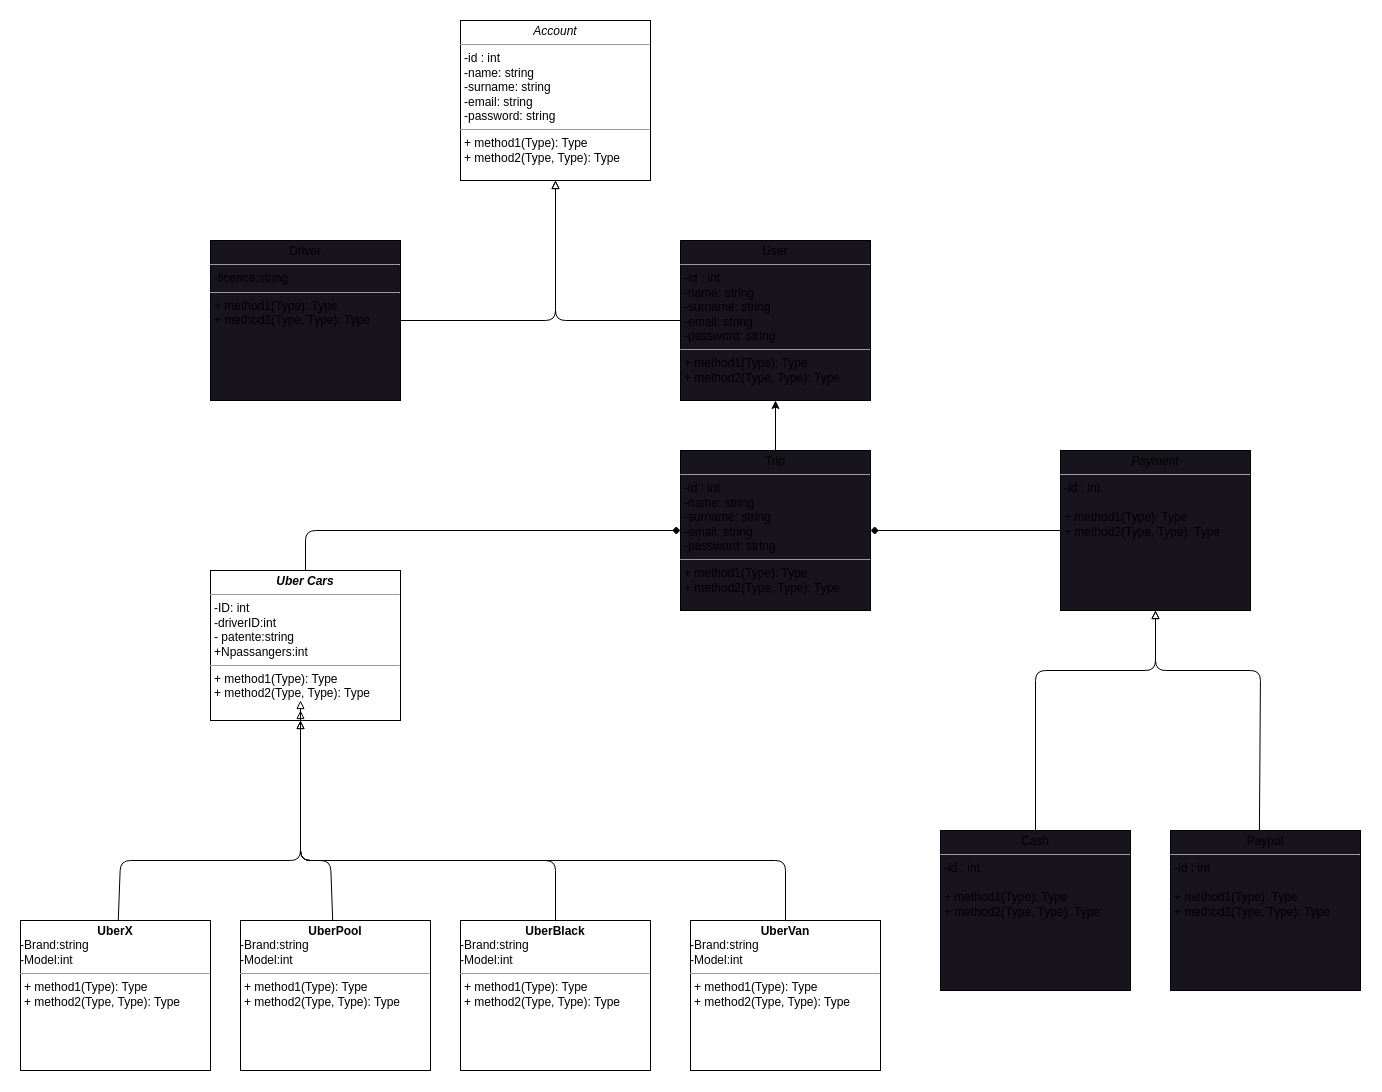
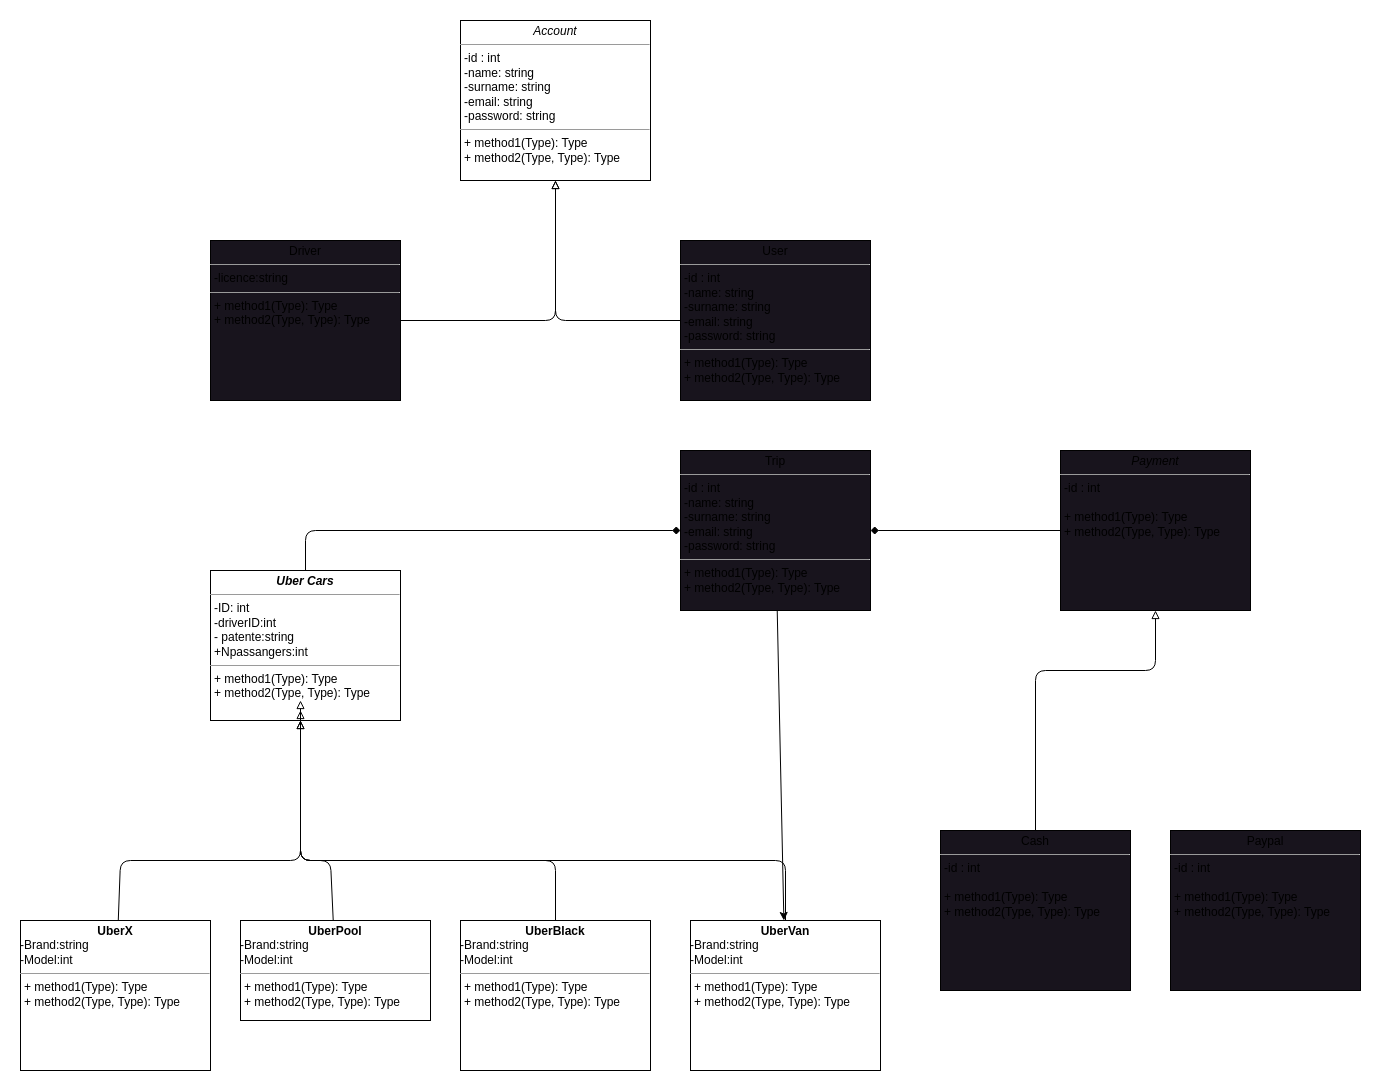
(776, 429) -> (780, 756)
(1260, 705) -> none
(336, 996) -> (336, 971)
